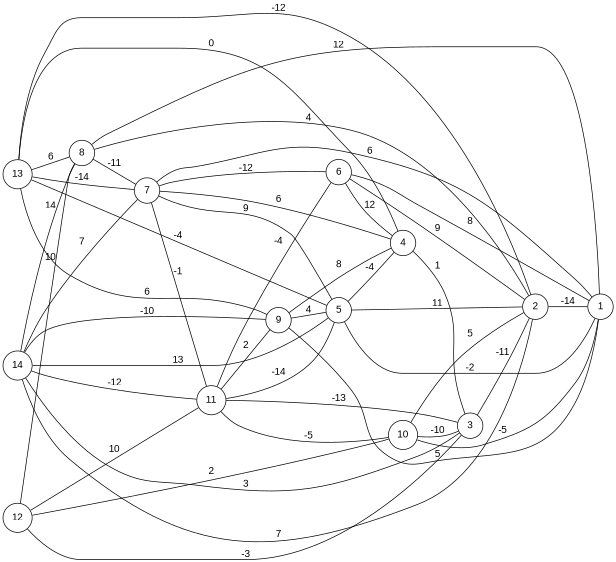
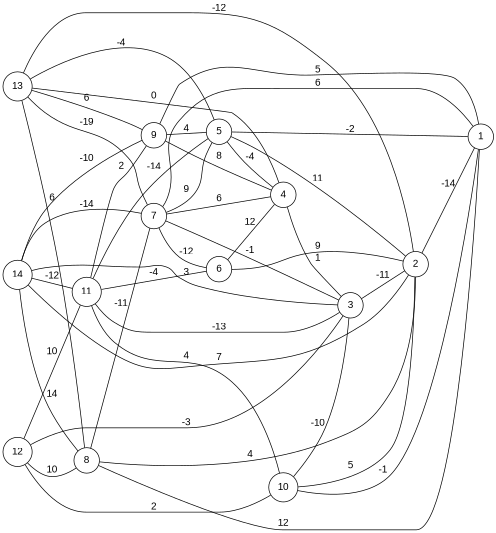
(82, 177) -> (87, 122)
(472, 235) -> none
(82, 242) -> (87, 204)
(178, 290) -> (253, 260)
(186, 366) -> none
(503, 430) -> (383, 470)
(309, 436) -> (186, 356)
